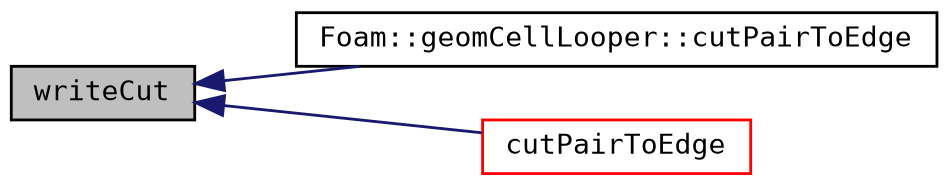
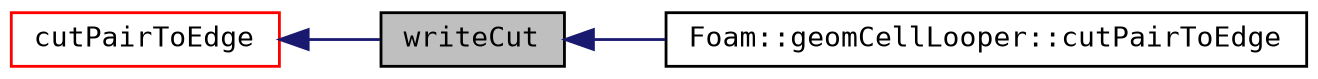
(353, 119) -> (344, 40)
